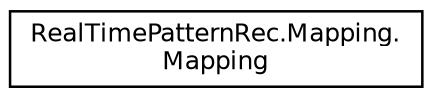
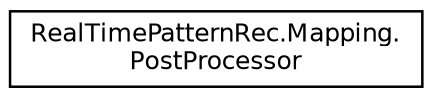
(216, 49) -> (216, 49)
